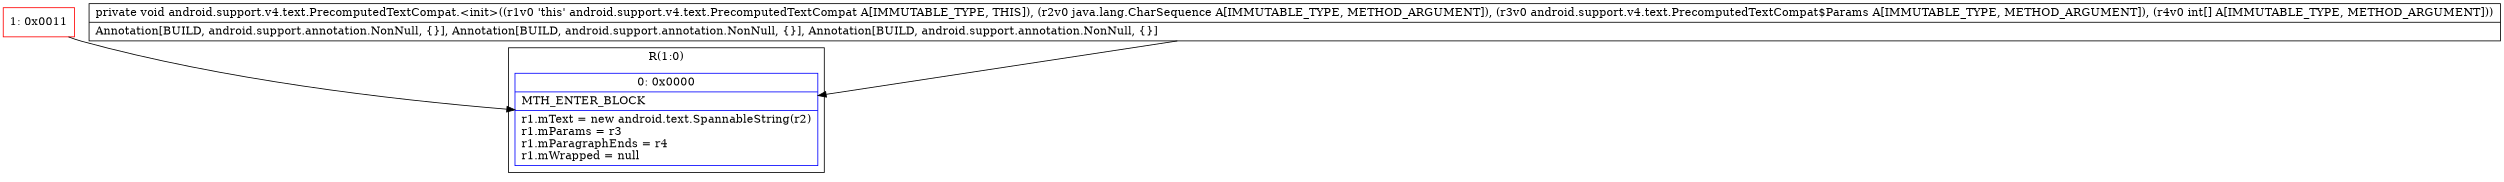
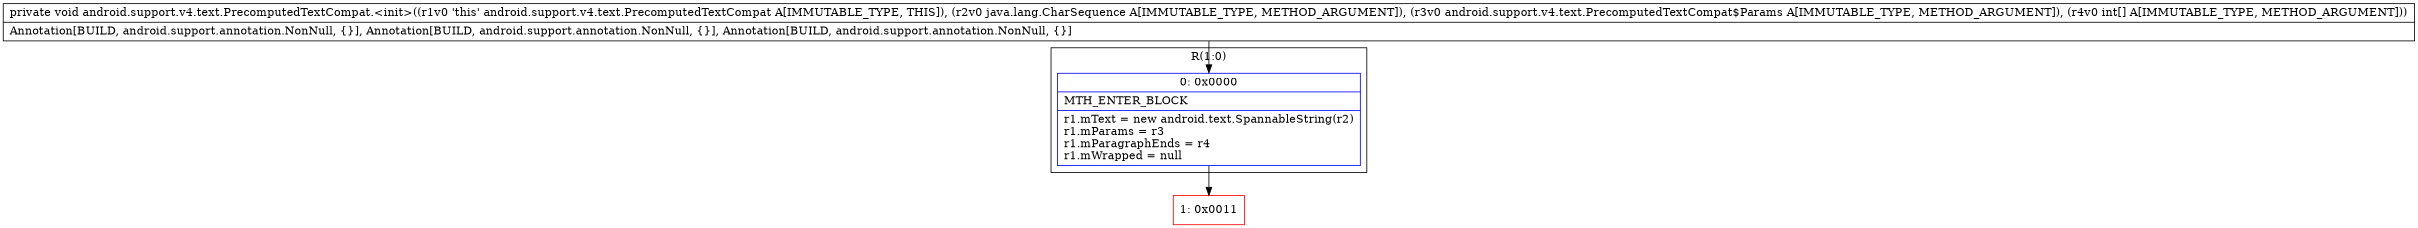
(286, 83) -> (1209, 178)
